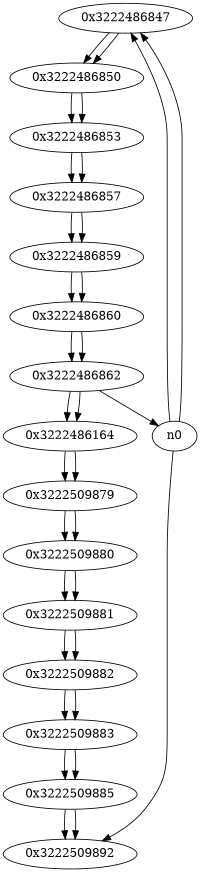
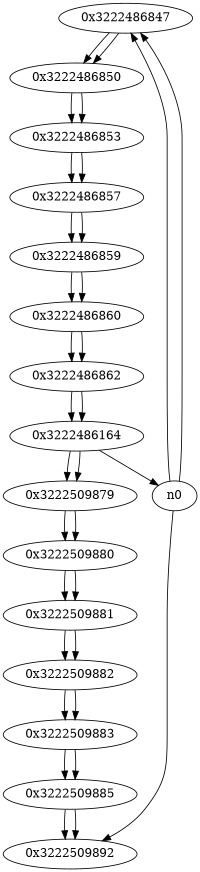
(125, 406) -> (125, 466)
